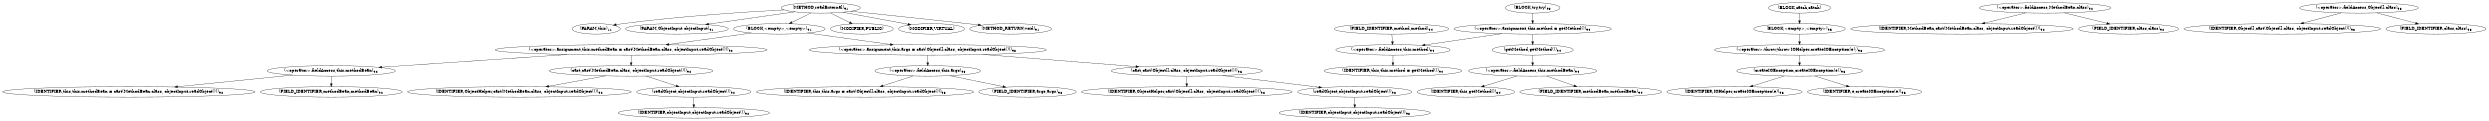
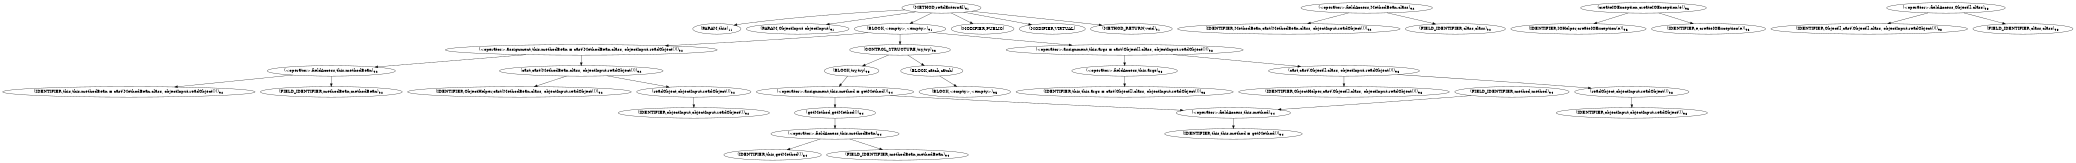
none -> (900, 50)
(1800, 50) -> none
(1028, 92) -> none
